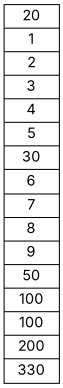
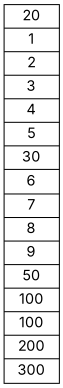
(32, 371) -> (32, 371)
